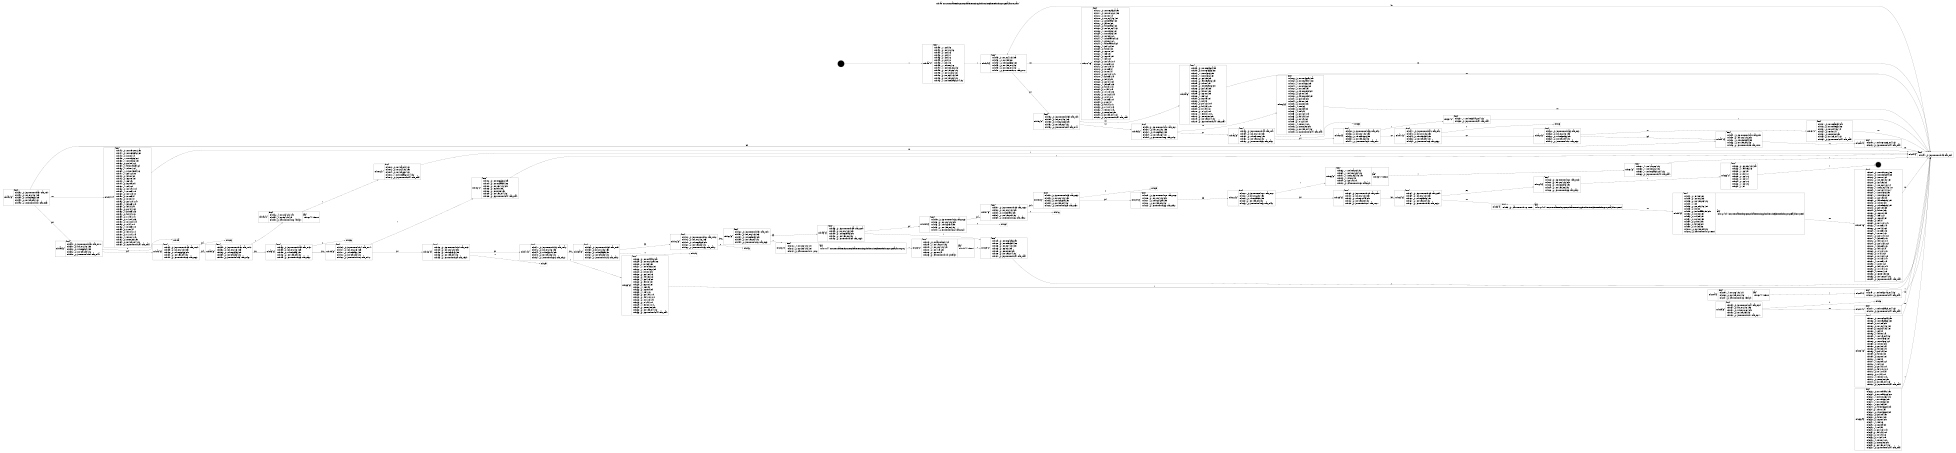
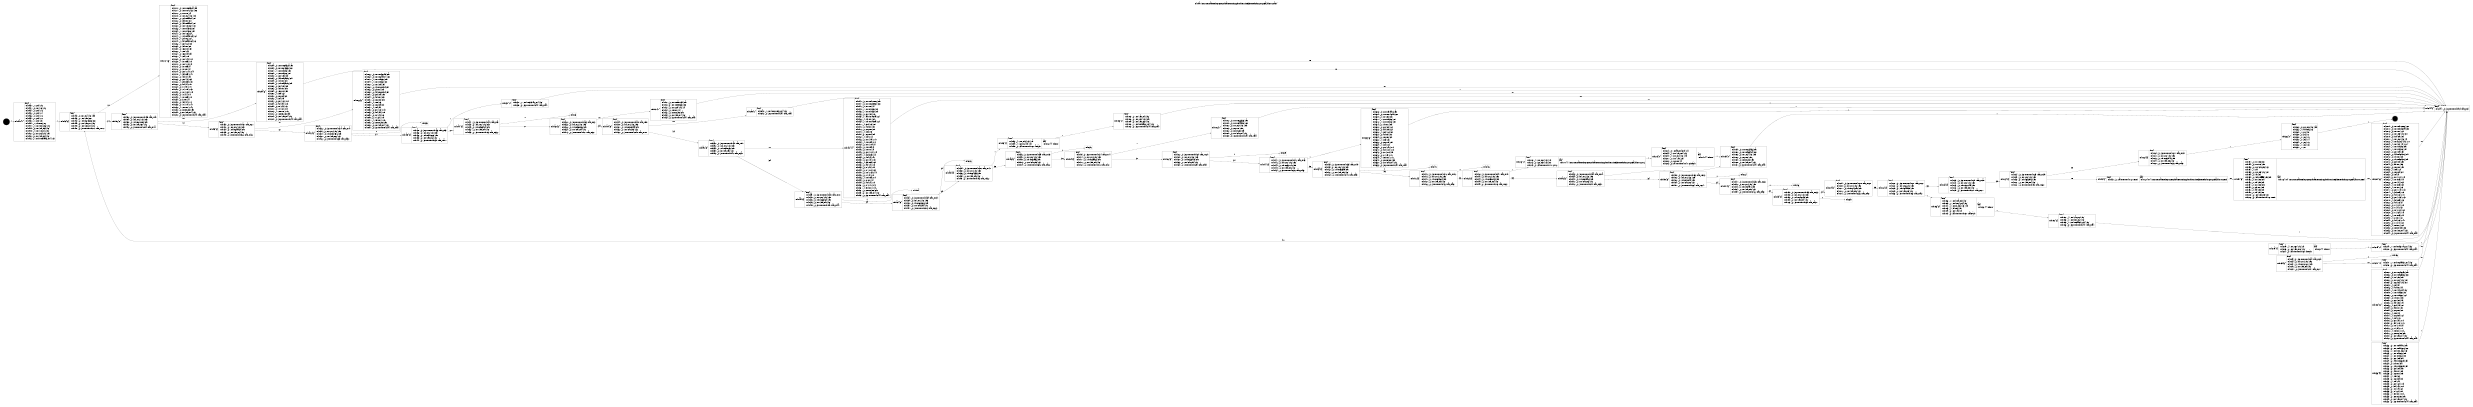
(863, 146) -> (673, 137)
